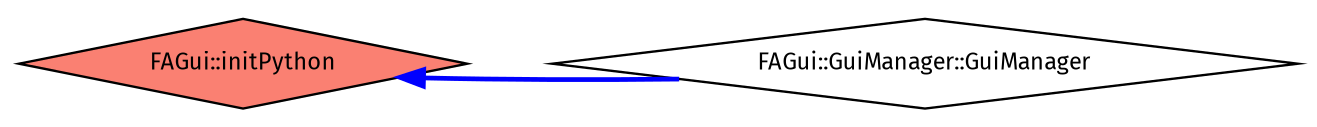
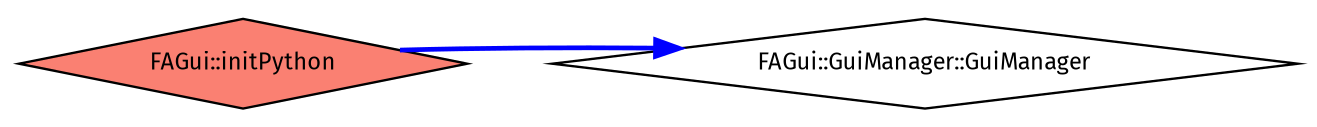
(551, 80) -> (527, 48)
